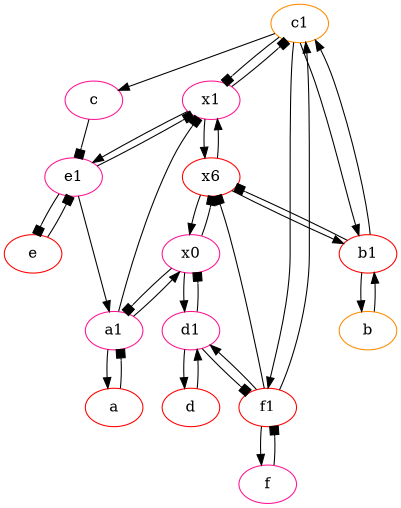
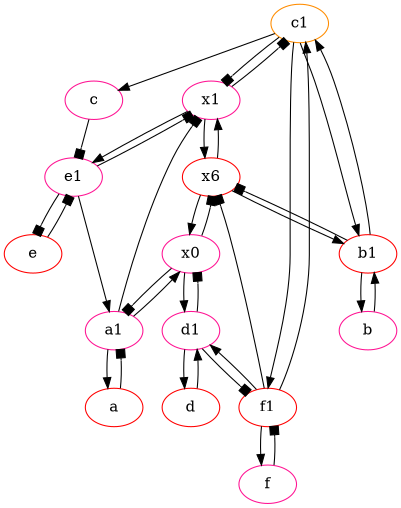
(368, 331) -> (368, 331)
